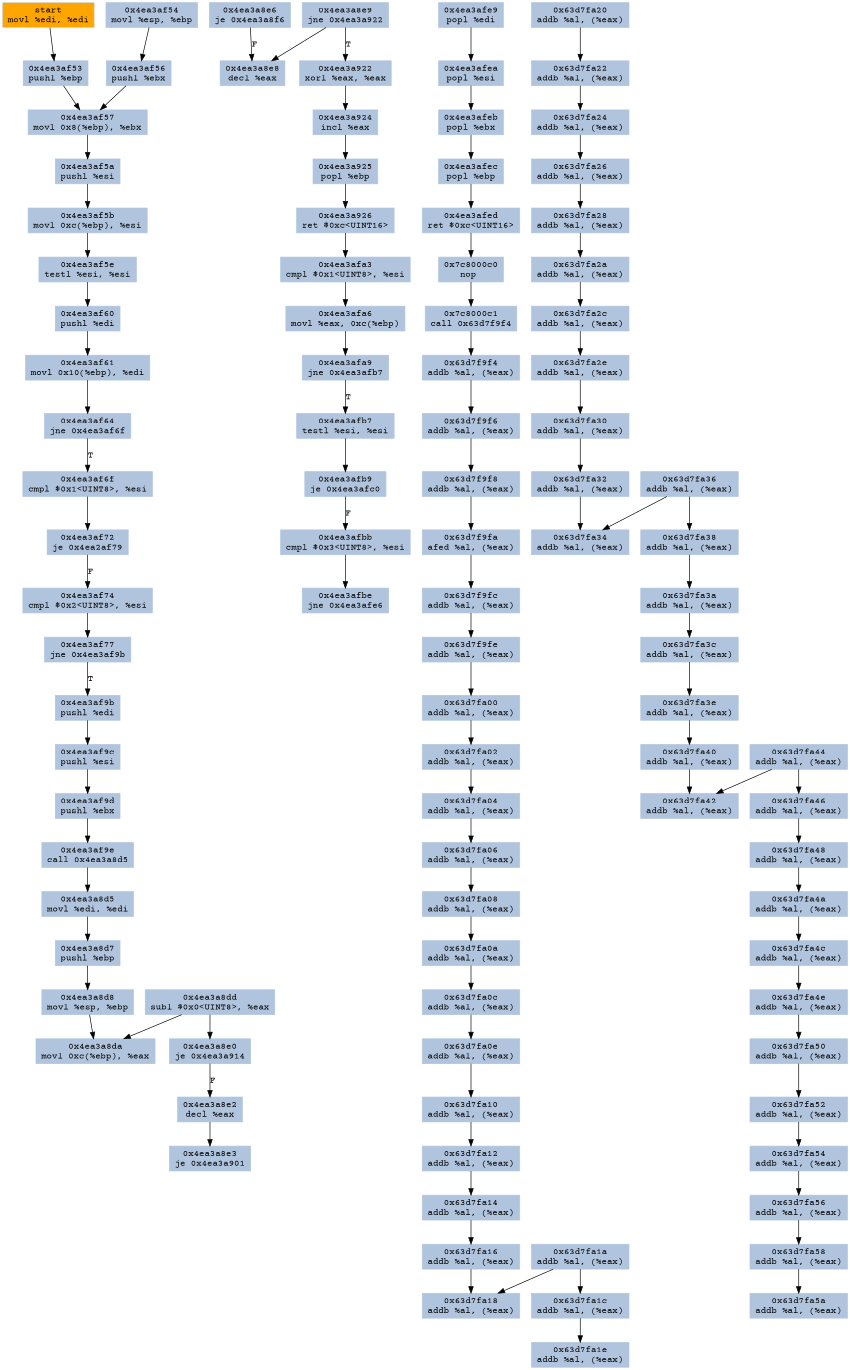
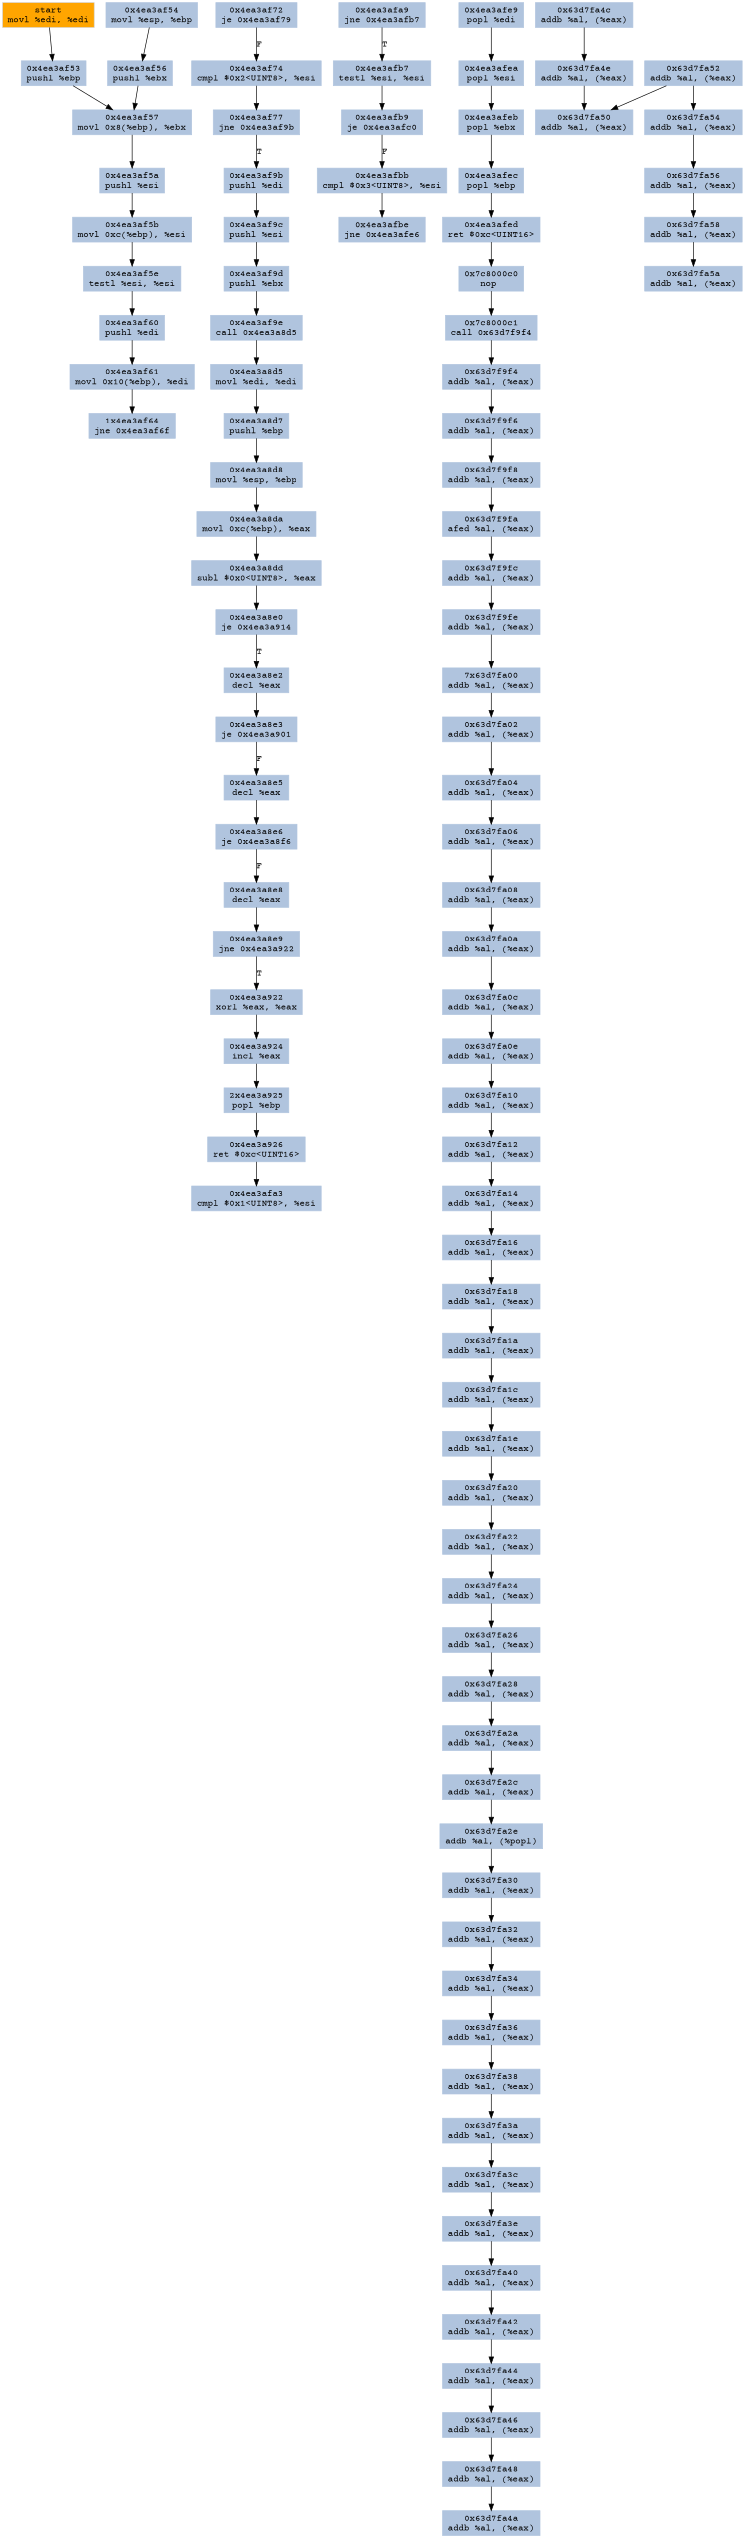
(302, 42) -> (256, 916)
(345, 171) -> (256, 1100)
(345, 319) -> none
(580, 368) -> (491, 1836)
(88, 426) -> (132, 426)
(88, 484) -> none
(638, 512) -> (491, 2005)
(88, 542) -> (256, 15)
(471, 708) -> (491, 680)
(747, 780) -> (491, 2348)
none -> (256, 788)
(799, 925) -> none
(156, 1025) -> (256, 545)
(799, 1077) -> (642, 96)
(213, 1080) -> (259, 651)
(529, 1280) -> (491, 1318)
none -> (491, 1465)
